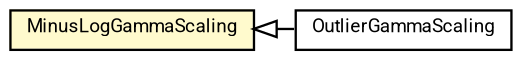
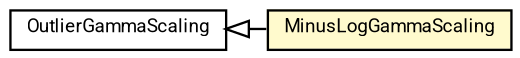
(286, 29) -> (258, 29)
